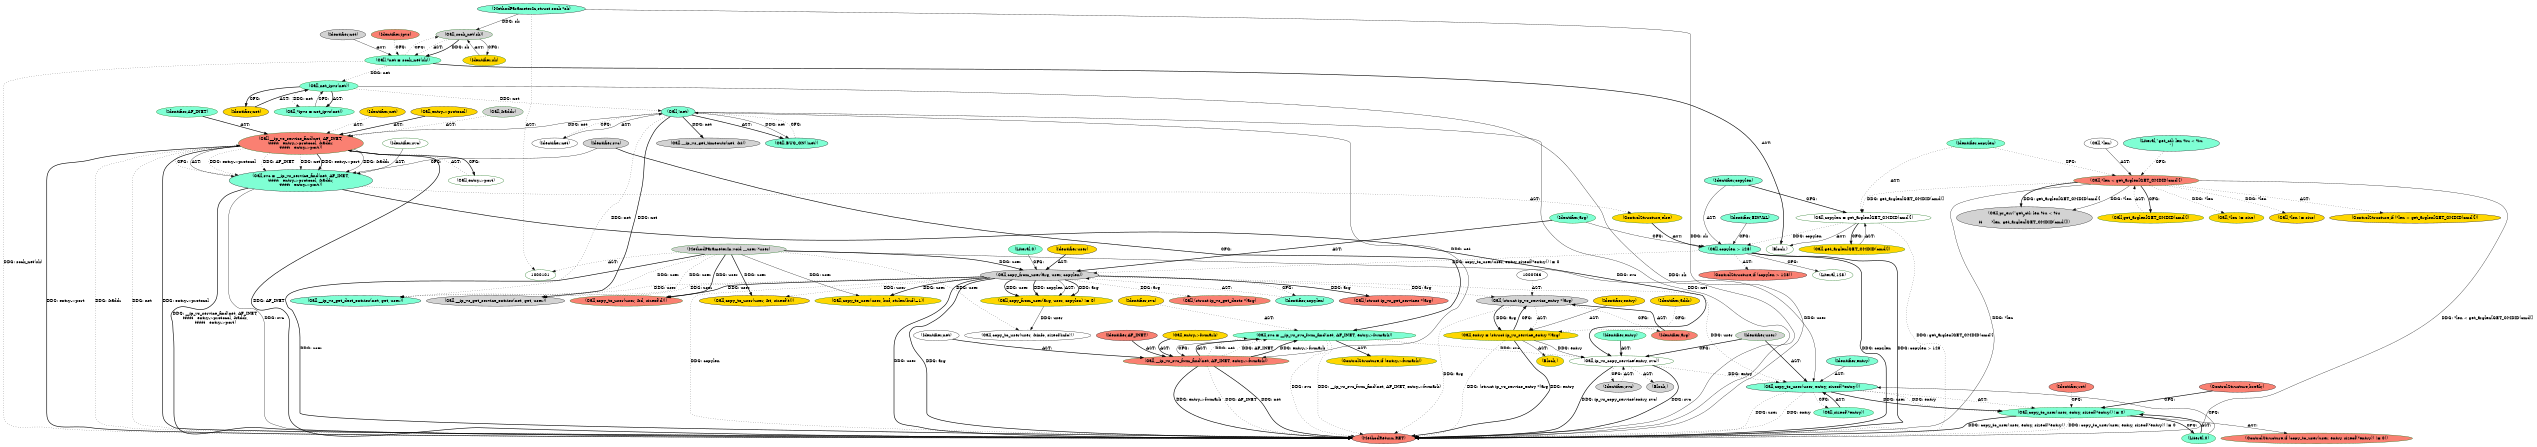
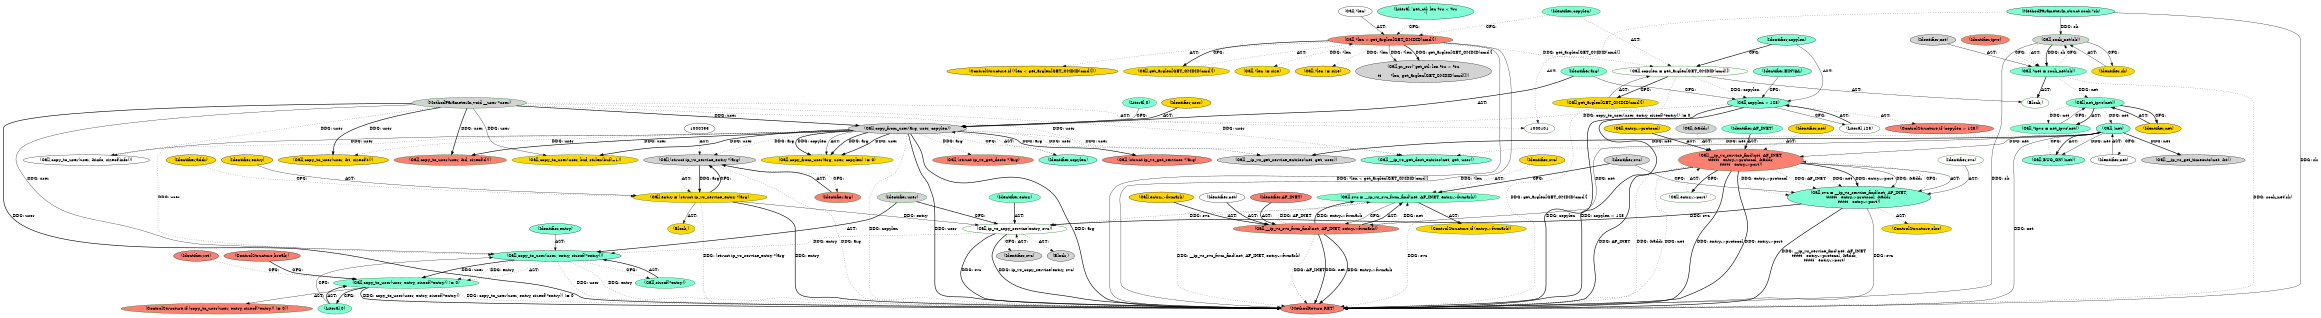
(1323, 107) -> (1870, 296)
(1673, 239) -> (1821, 112)
(1038, 317) -> (464, 137)
